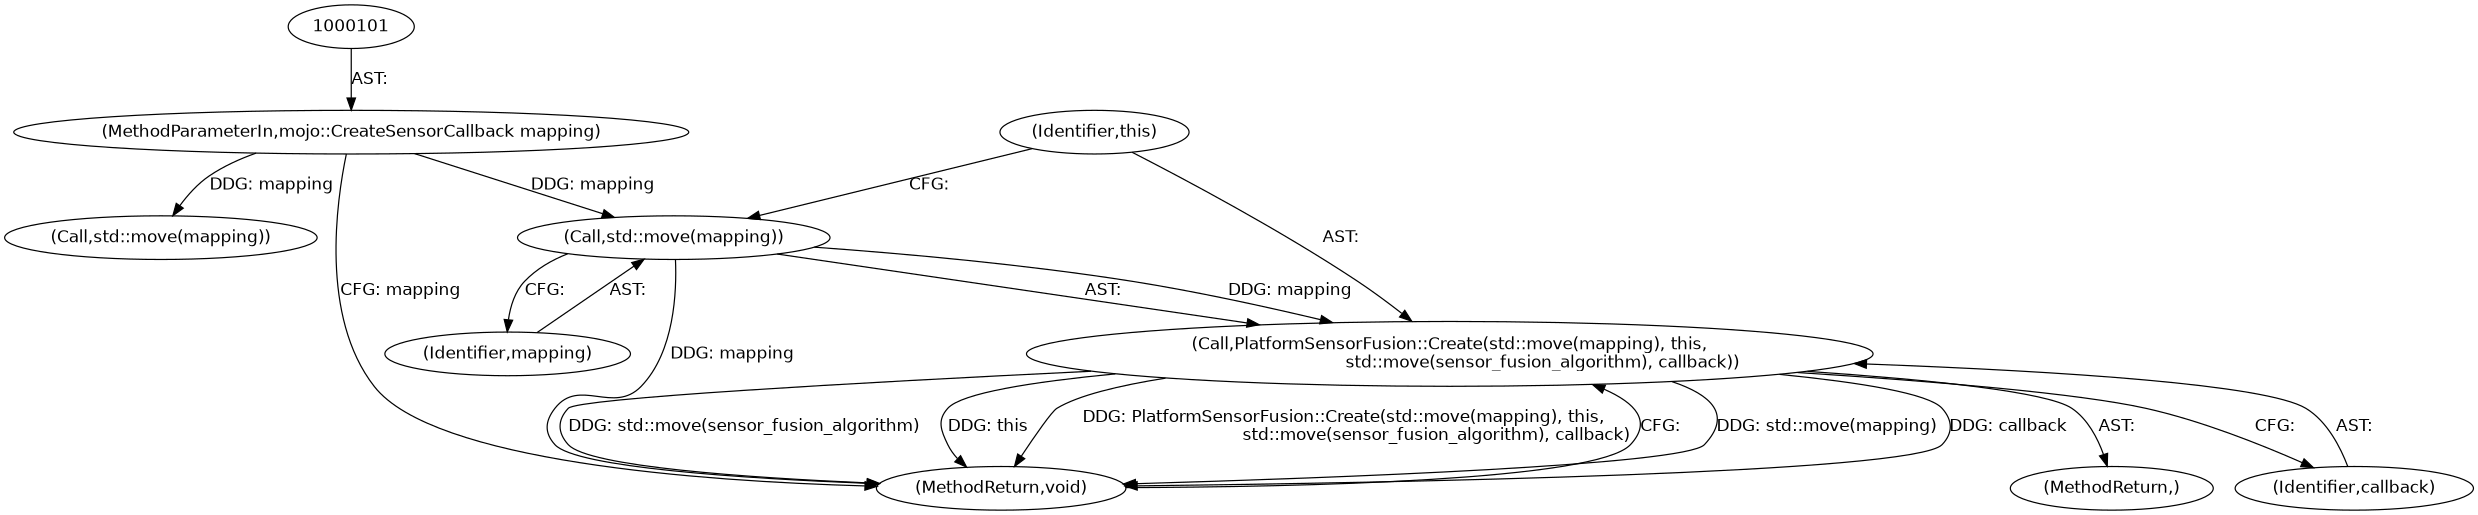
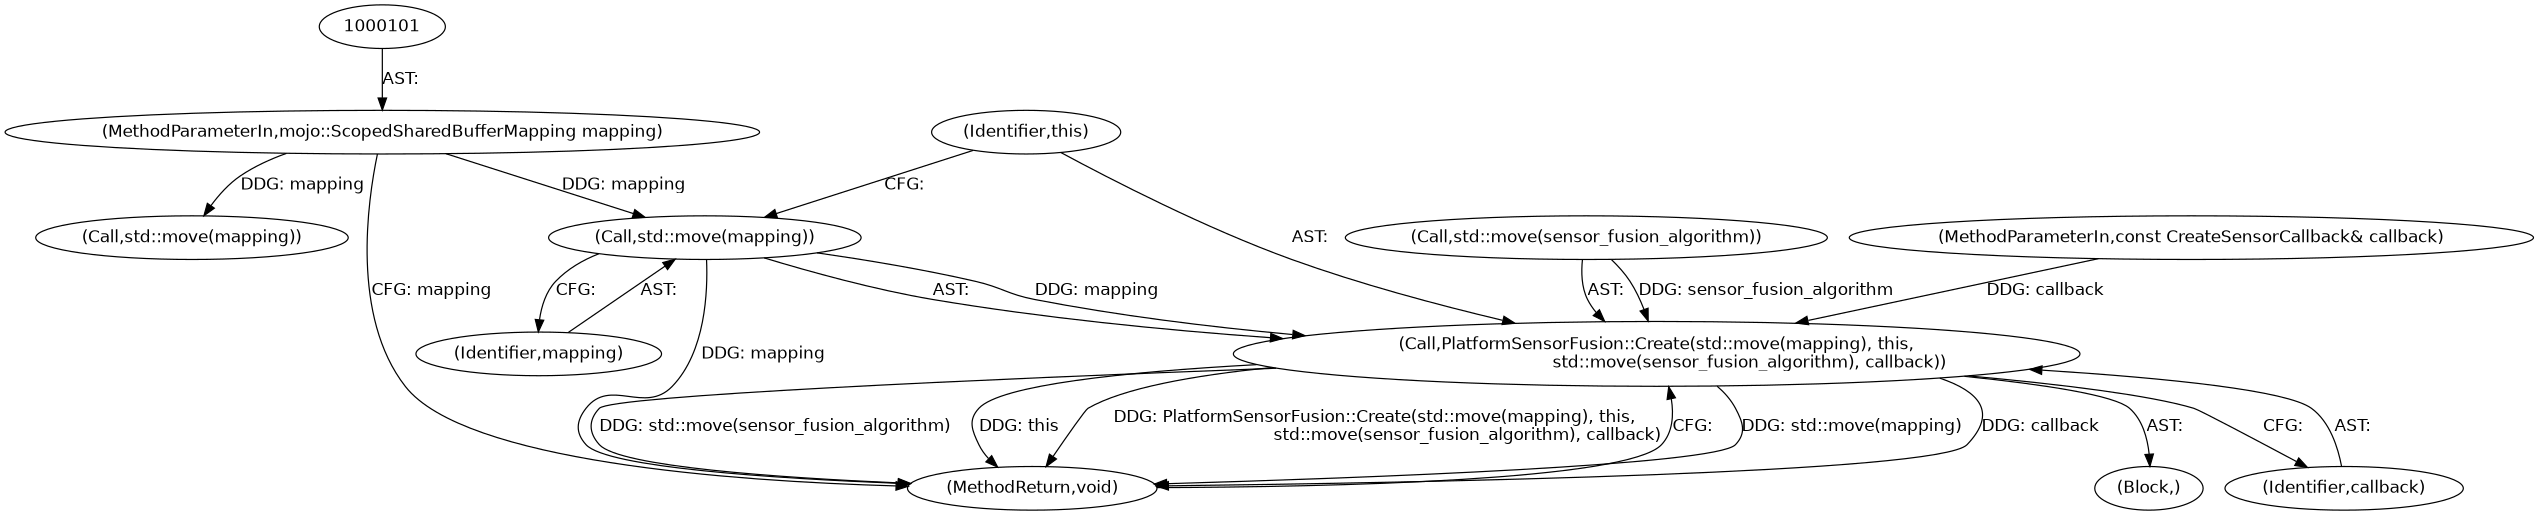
(351, 132) -> (382, 132)
none -> (1586, 238)
none -> (2191, 238)
(2112, 488) -> (2149, 488)
